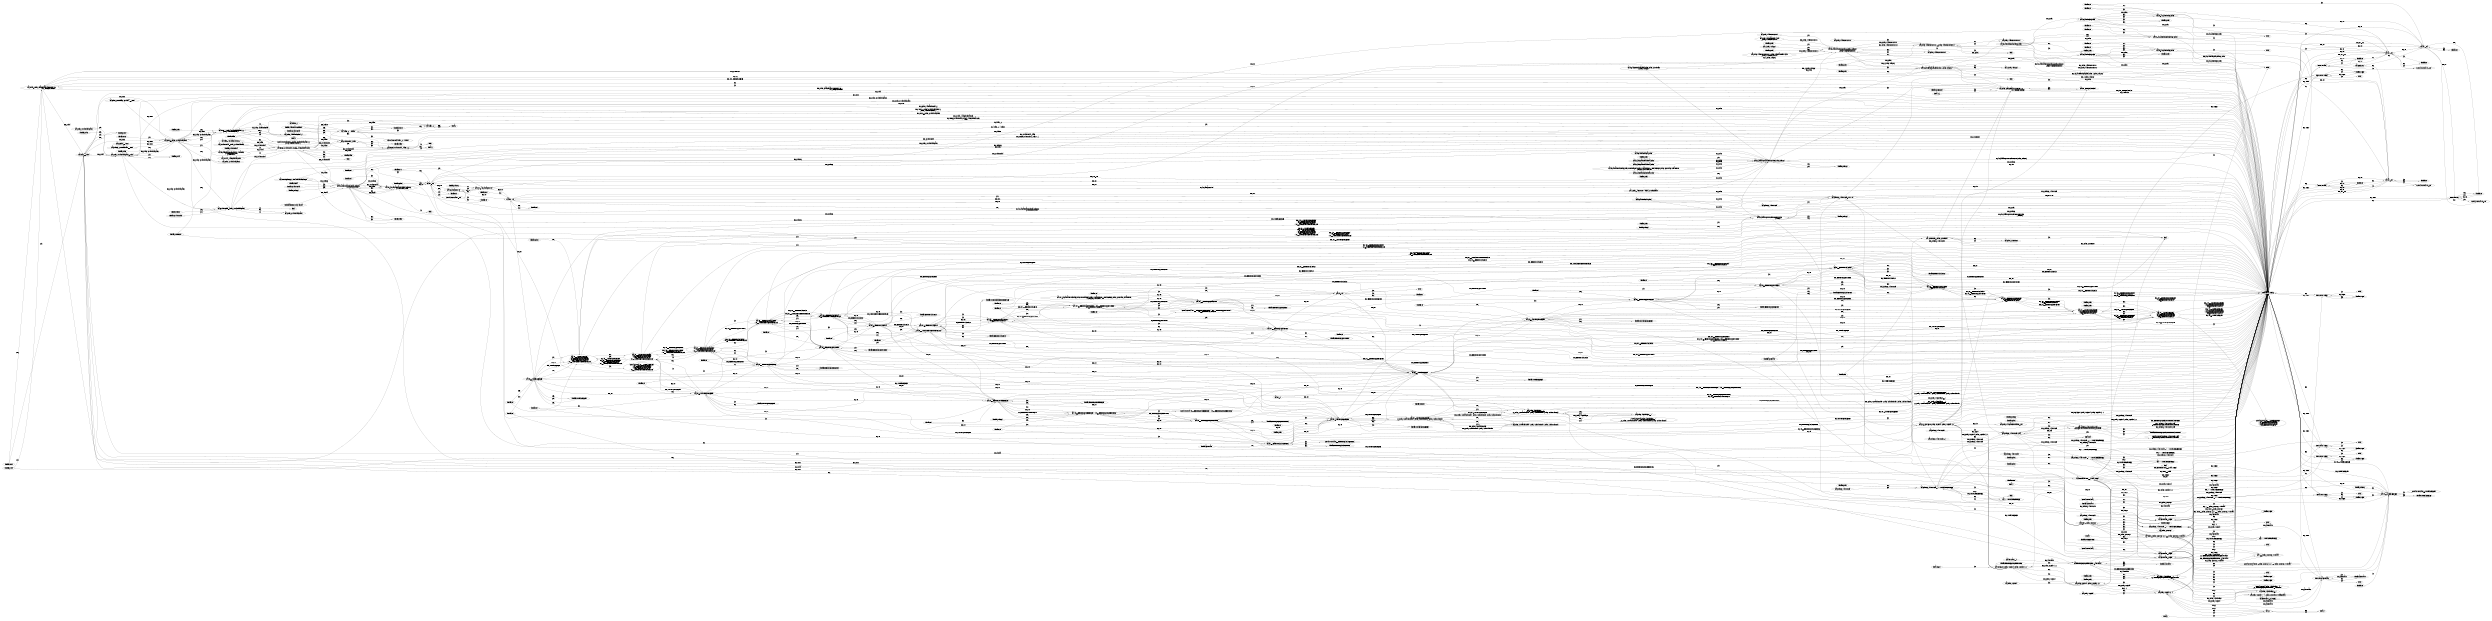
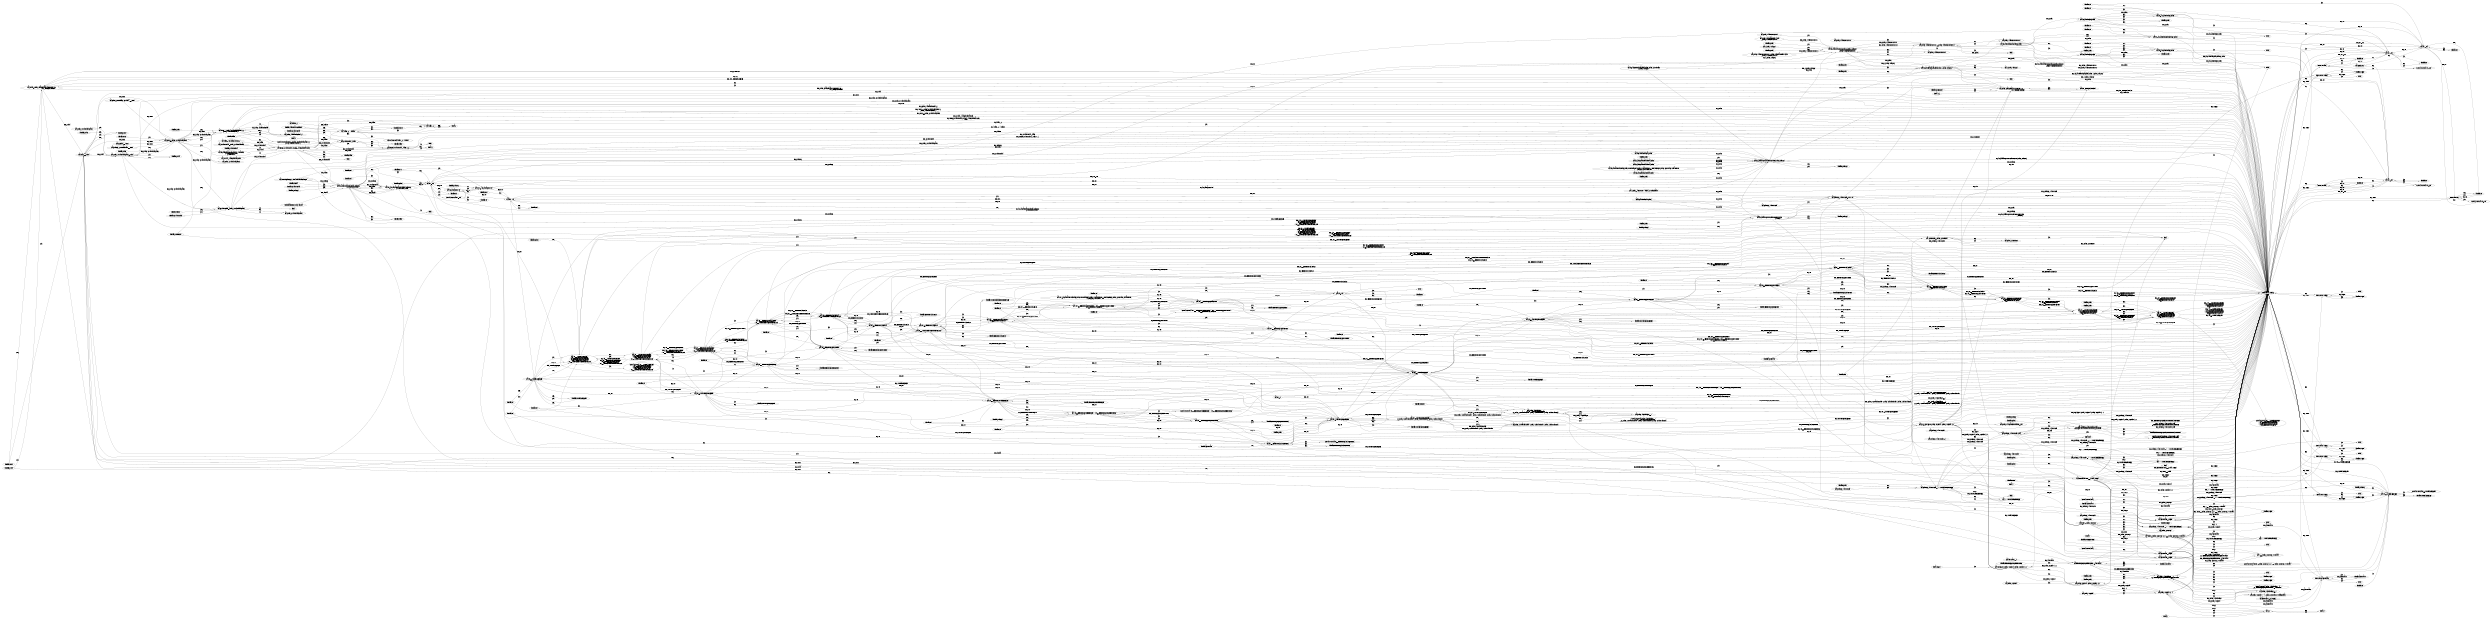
(1644, 173) -> (1644, 173)
